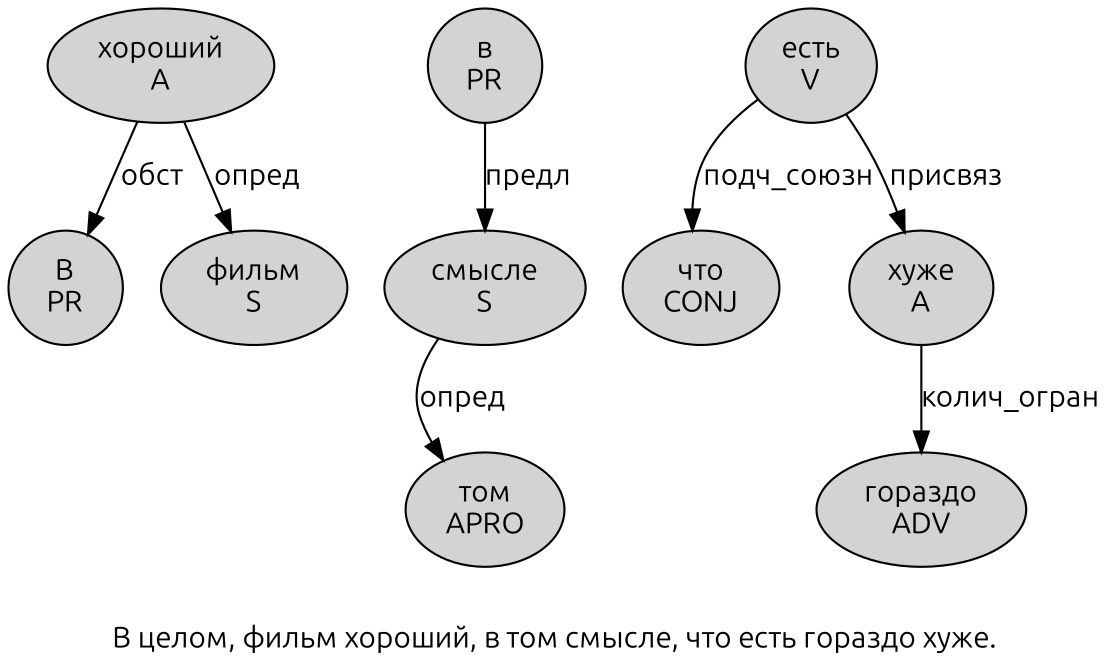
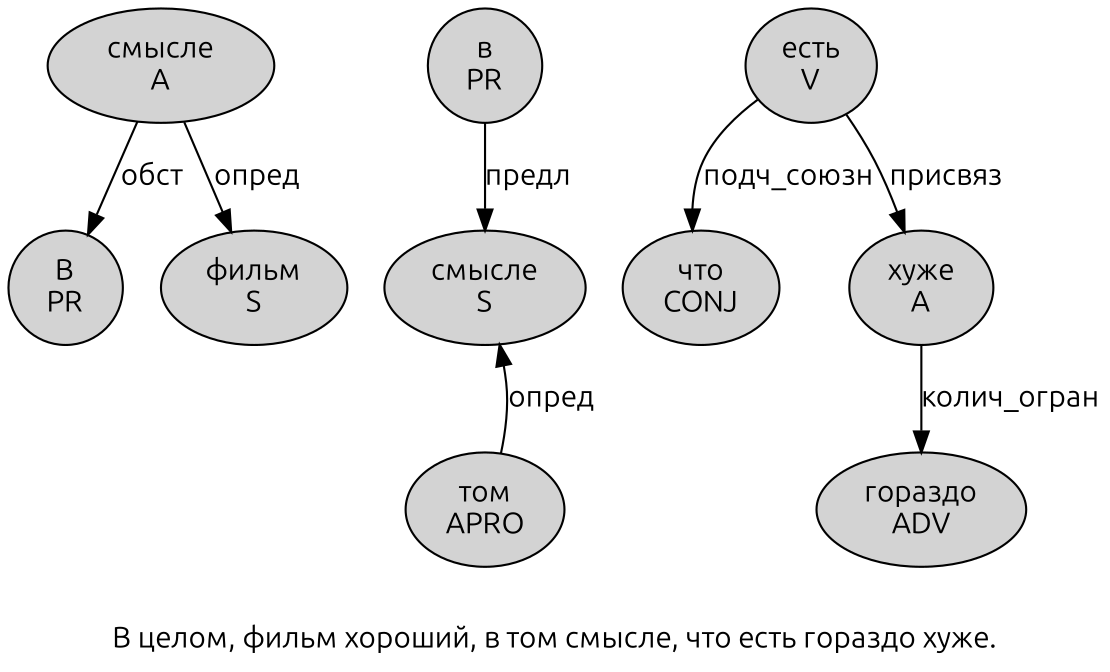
(161, 66) -> (161, 66)
(417, 389) -> (507, 410)
